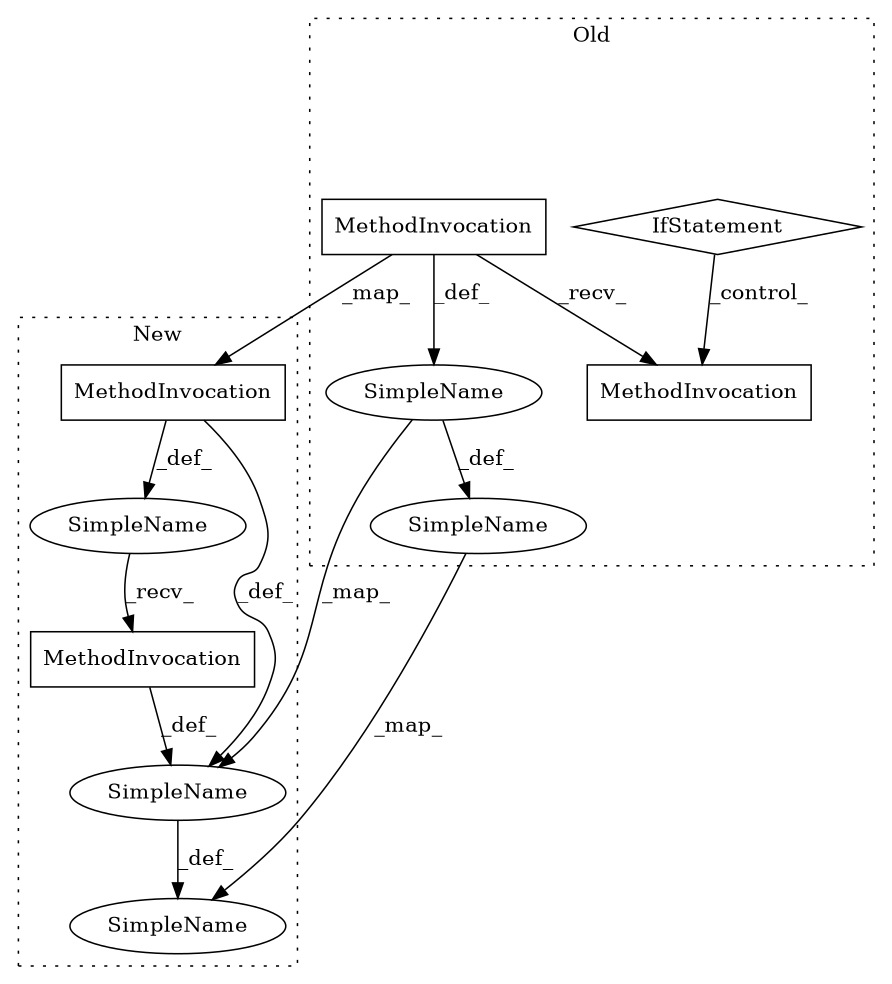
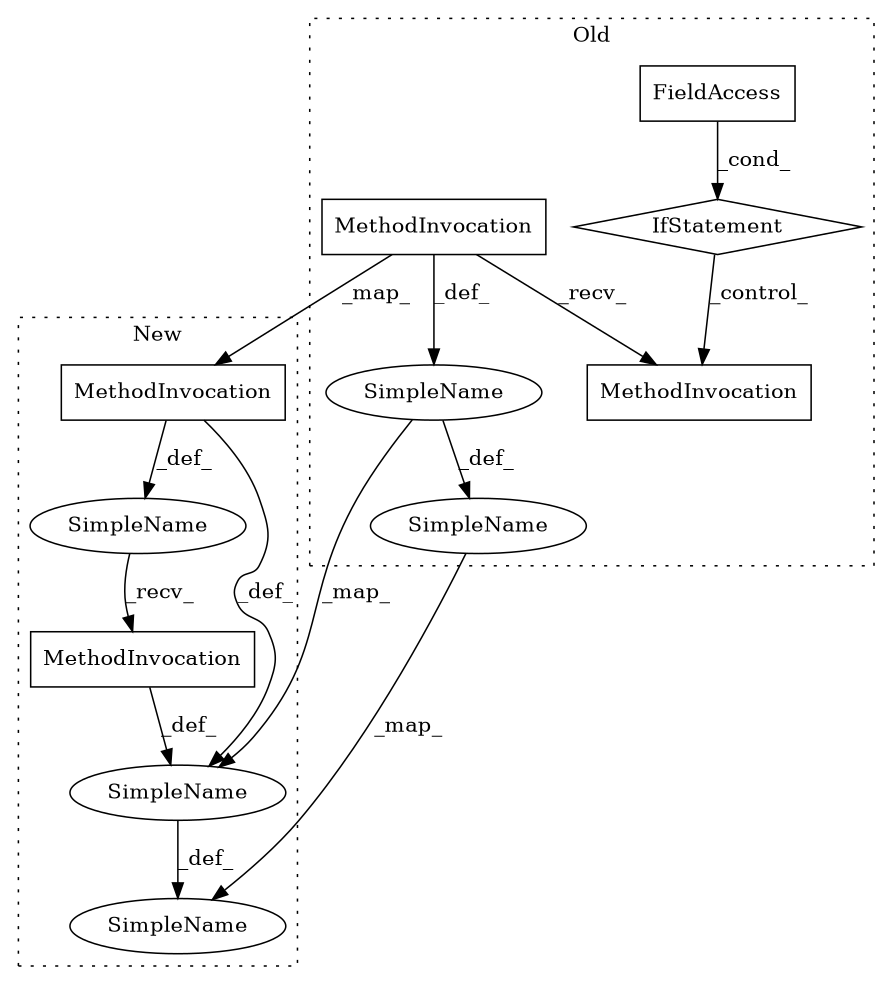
none -> (718, 94)
